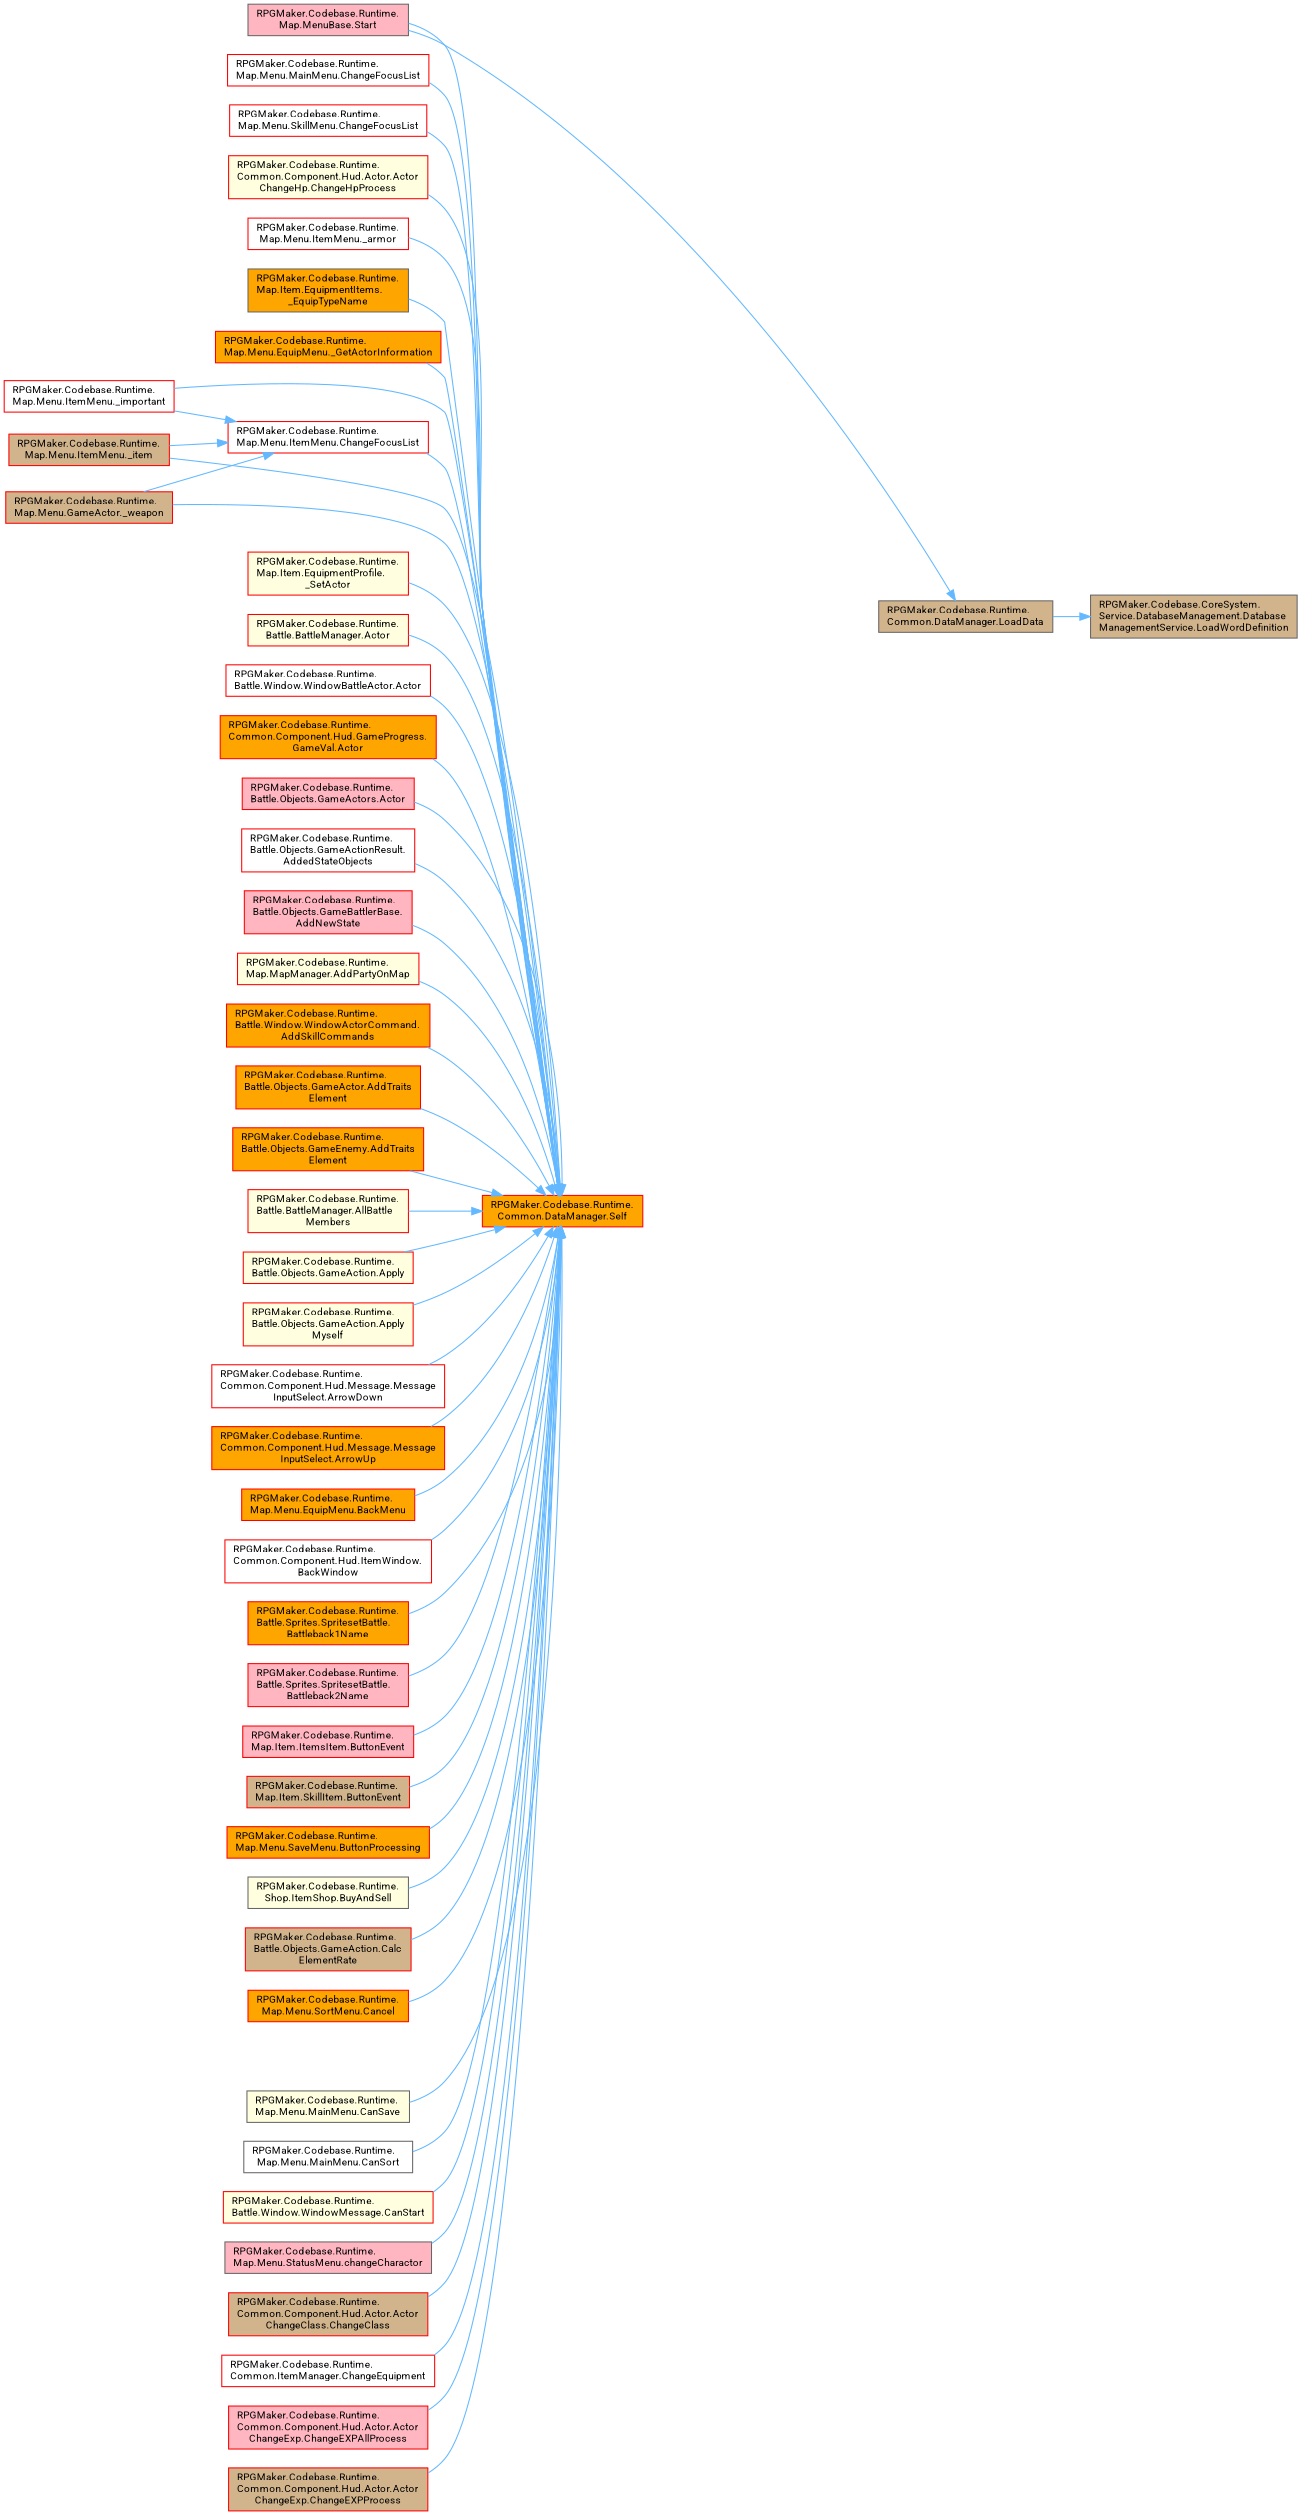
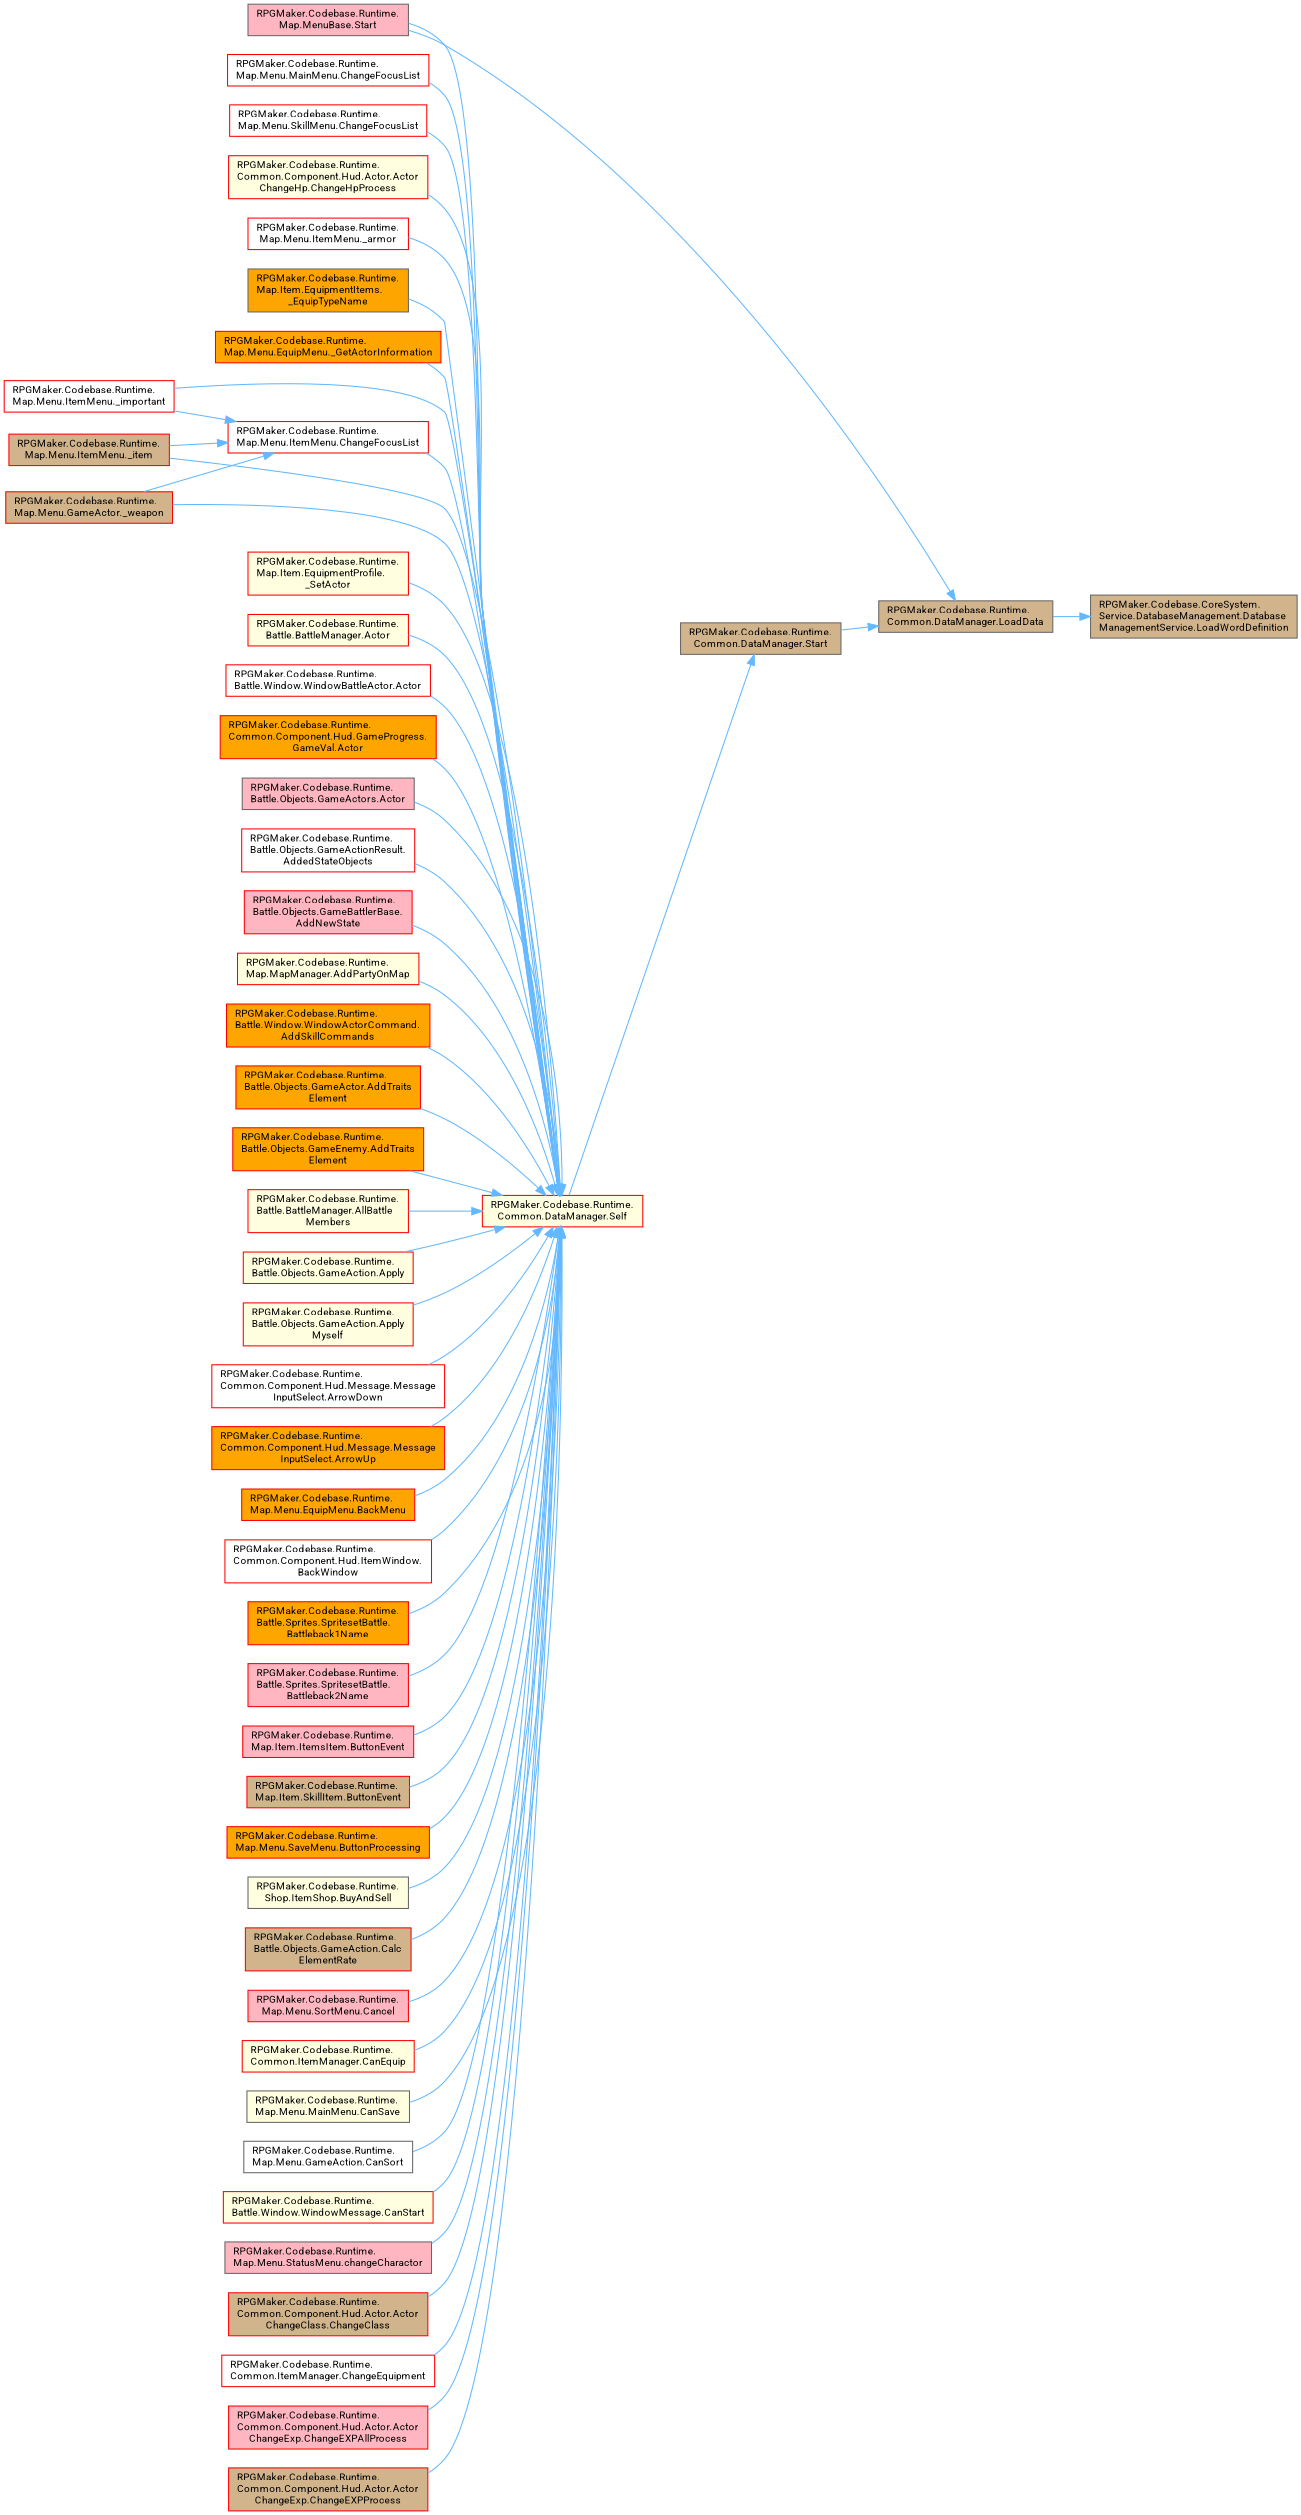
none -> (761, 639)
(328, 794) -> (328, 794)
(563, 1211) -> (563, 1211)
(328, 2006) -> (328, 2006)
none -> (328, 2056)
(328, 2157) -> (328, 2157)
